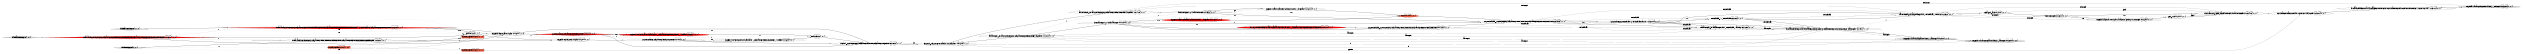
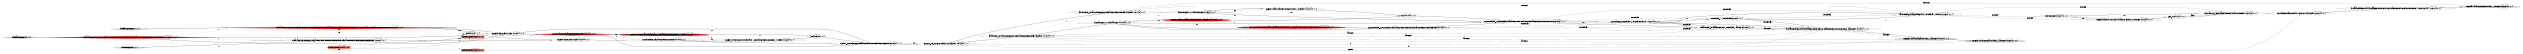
(1995, 13) -> none
(1408, 16) -> (1408, 16)
